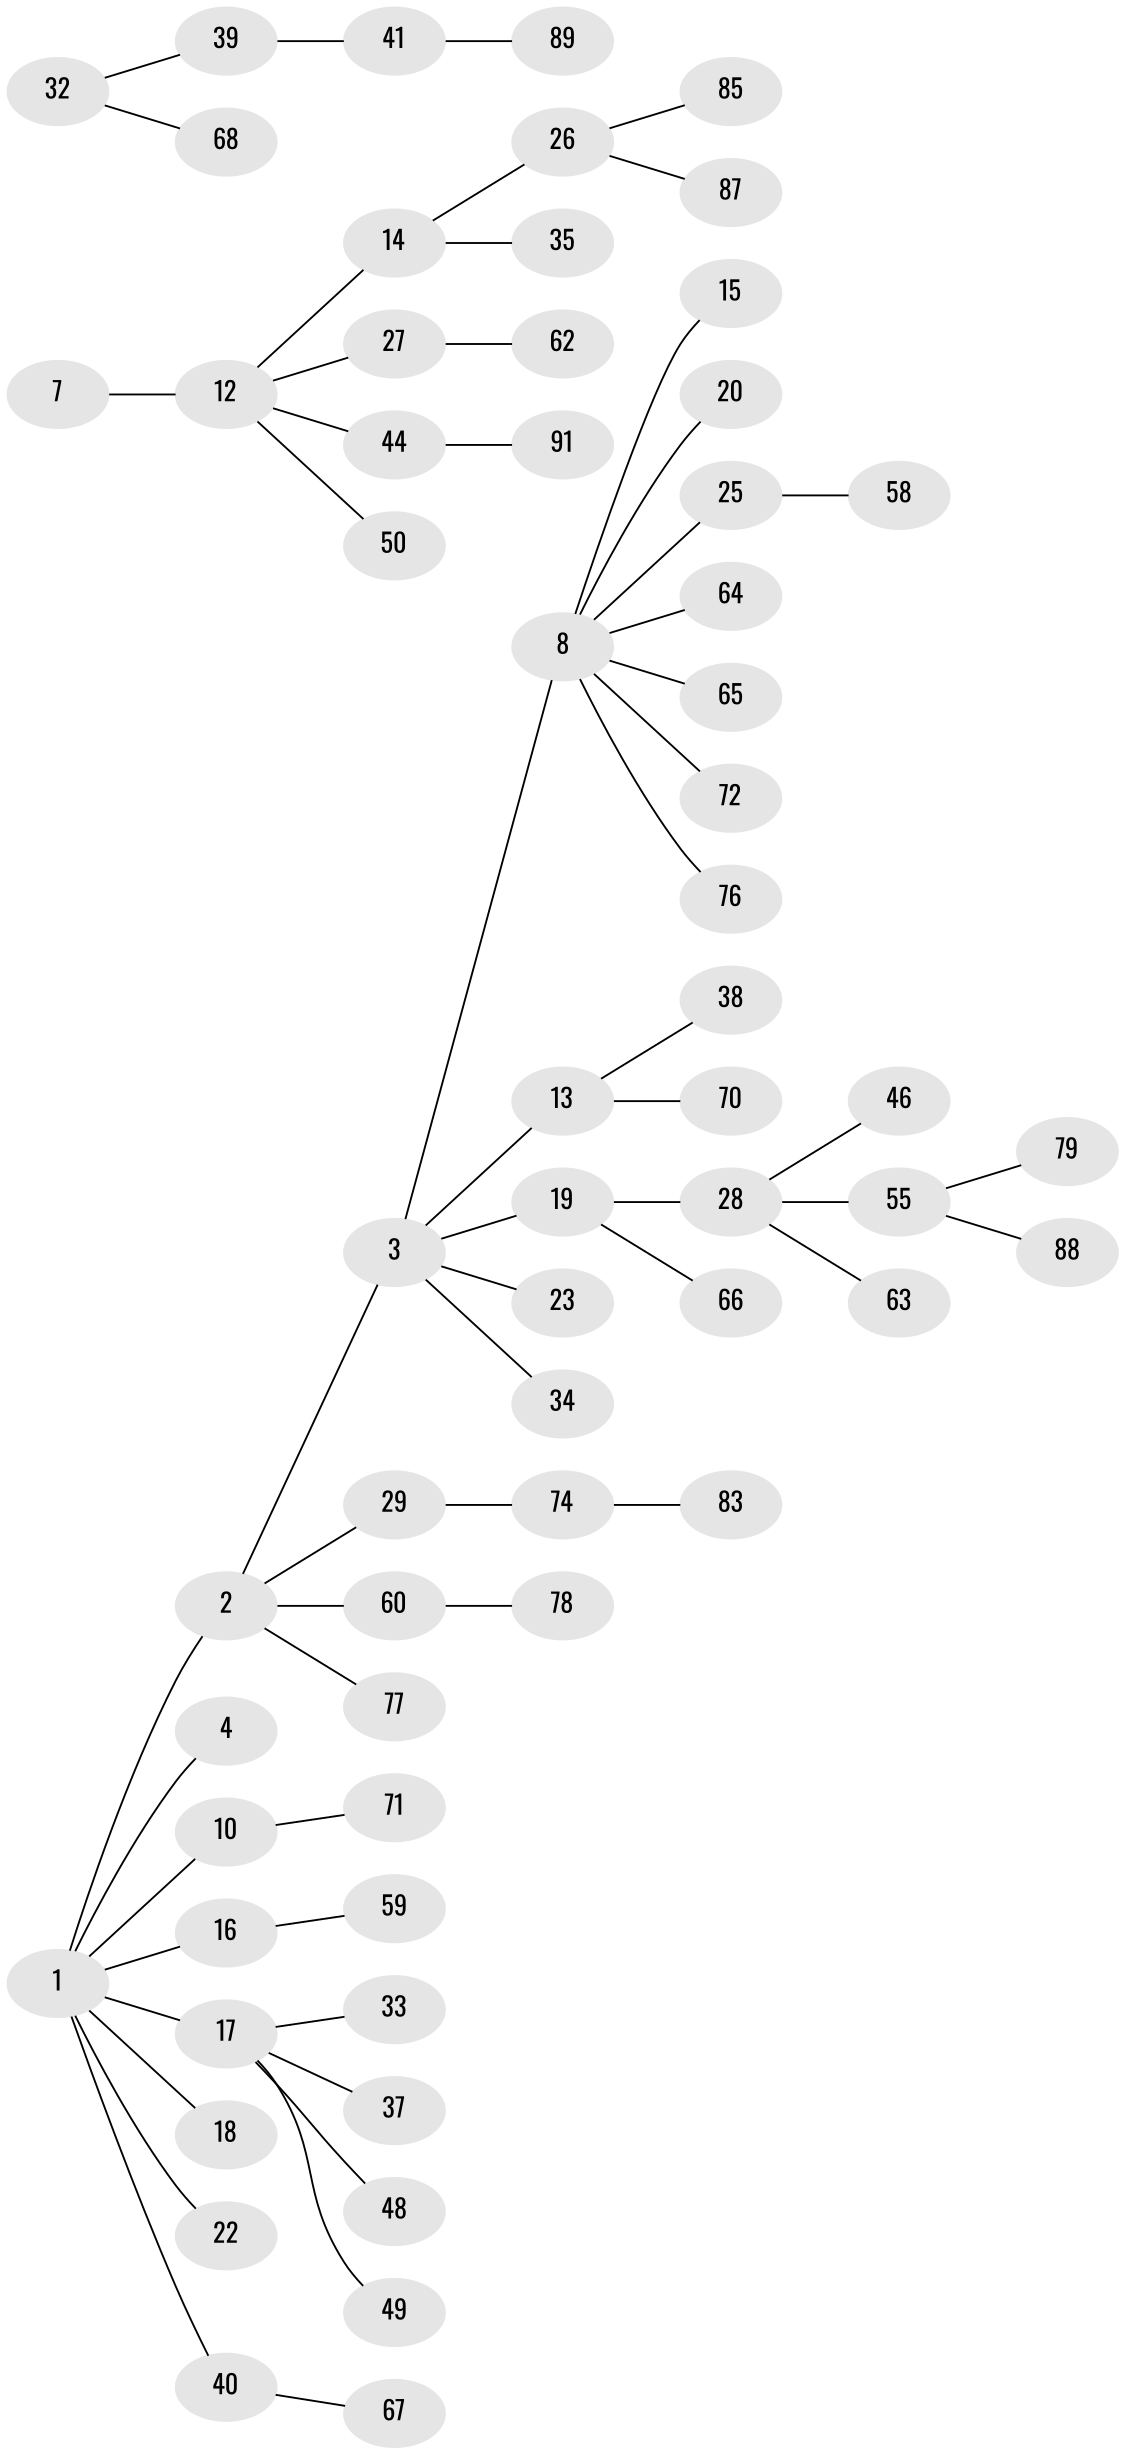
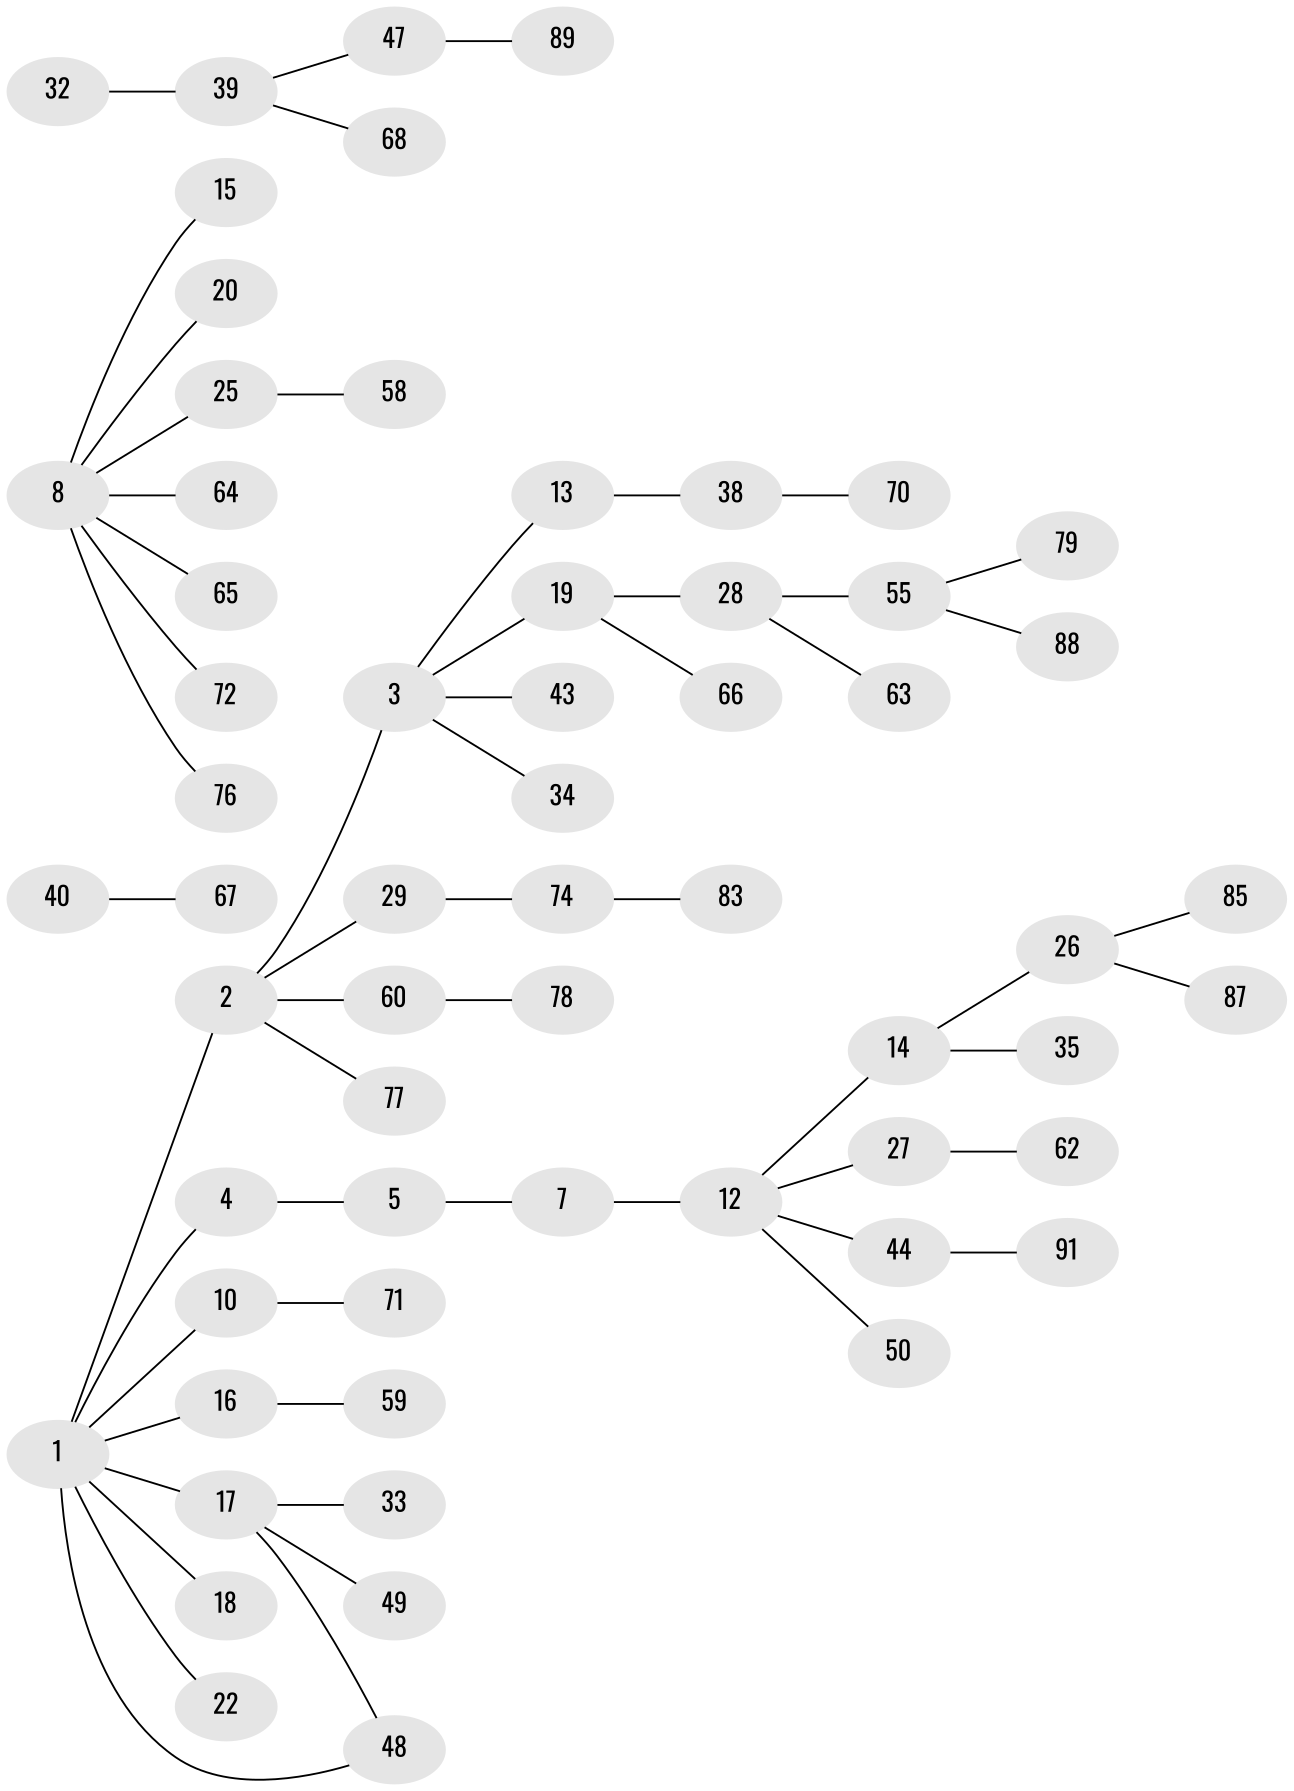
(394, 41) -> (394, 41)
(142, 117) -> (311, 117)
(479, 950) -> none
(647, 1101) -> (815, 495)
(899, 1101) -> none
none -> (394, 1202)
(563, 1303) -> (563, 697)
(394, 2111) -> none
(135, 2188) -> (133, 1714)
